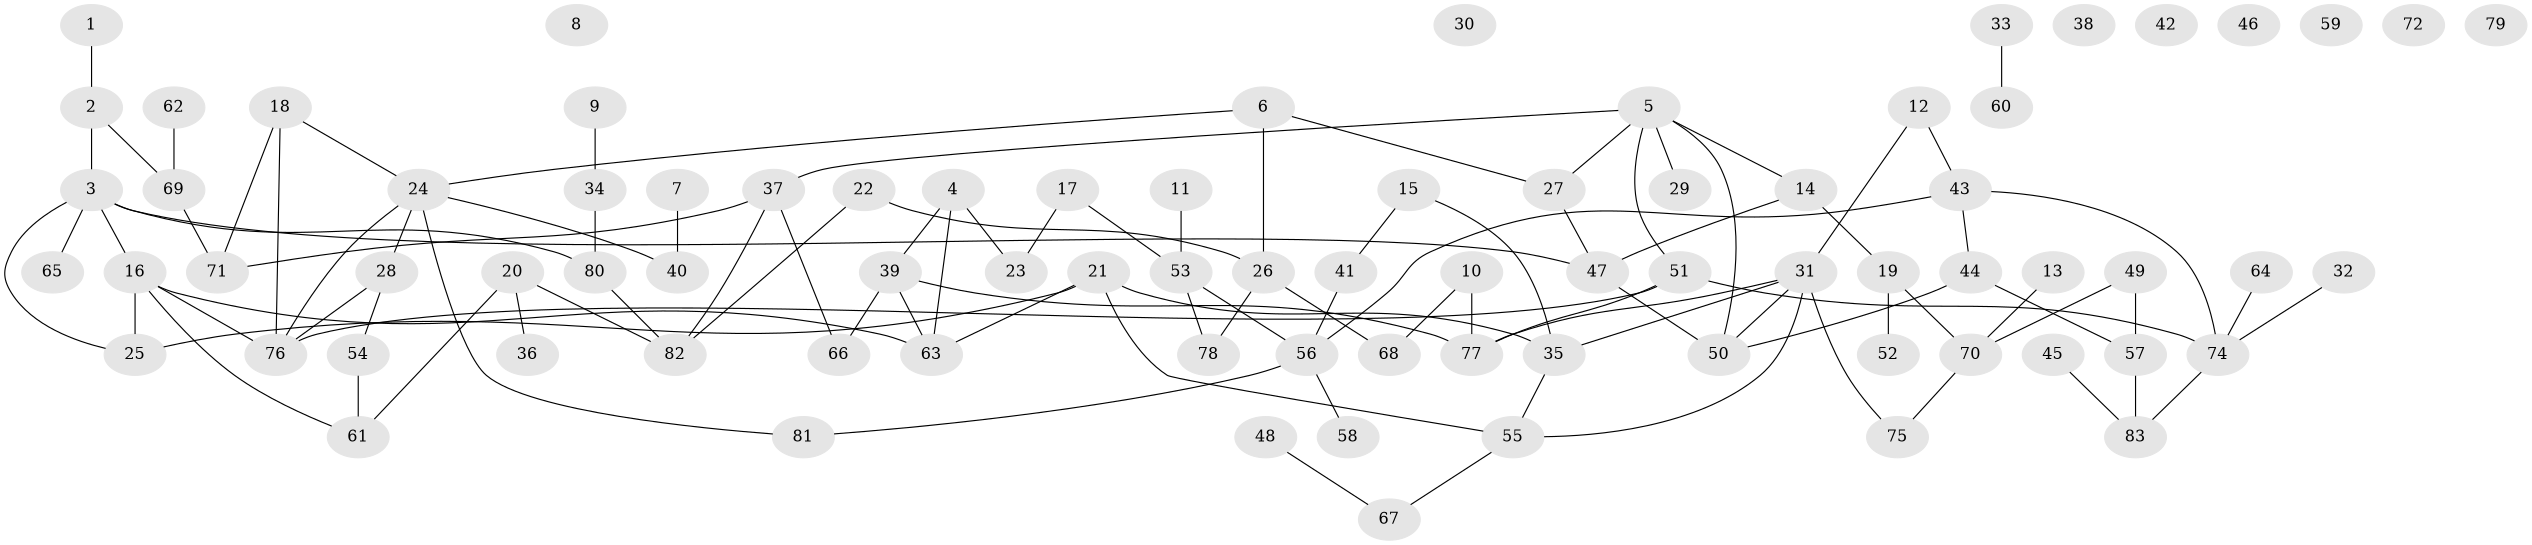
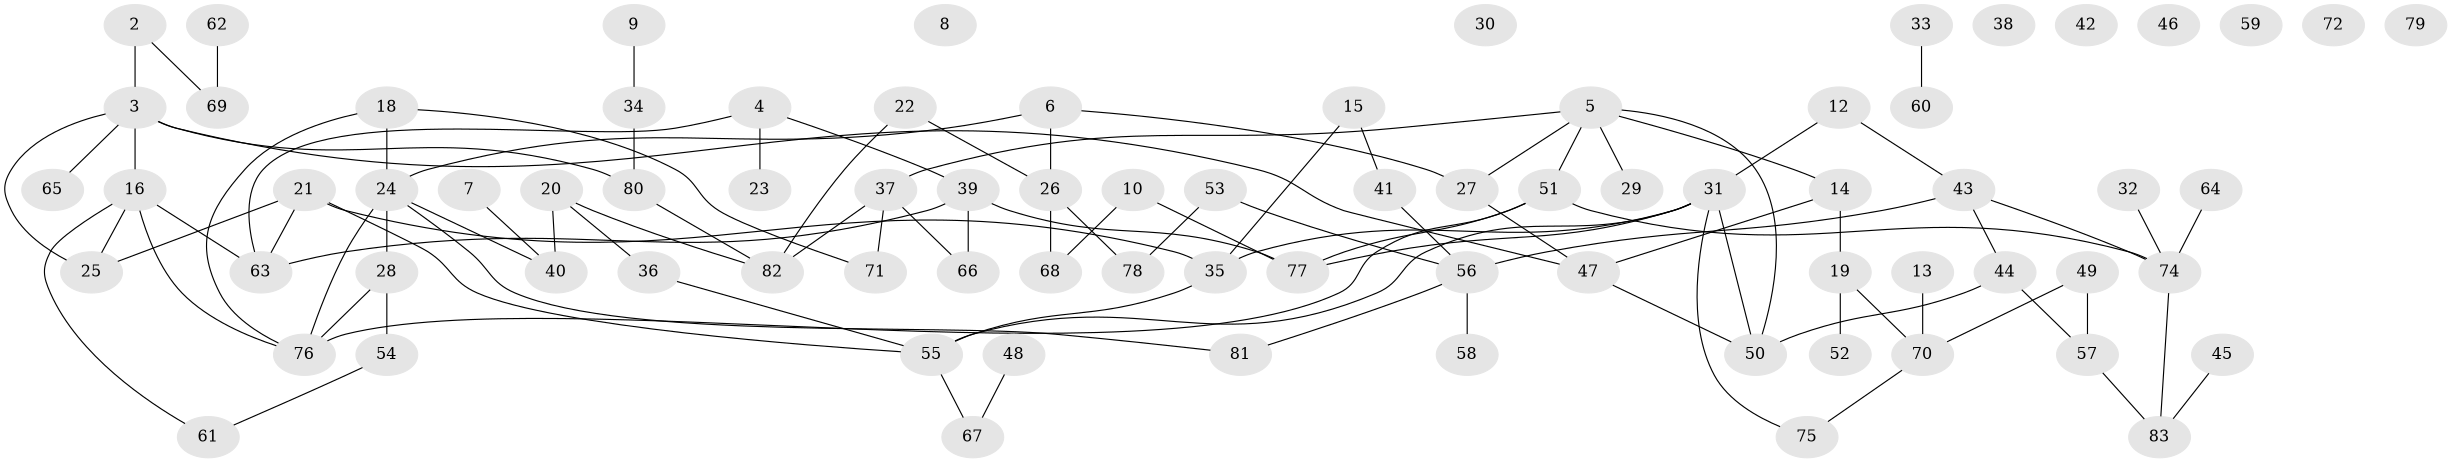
(92, 25) -> none
(1068, 190) -> none
(1181, 190) -> none
(196, 232) -> none
none -> (790, 314)
(436, 355) -> (554, 231)
